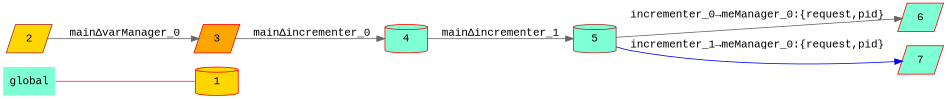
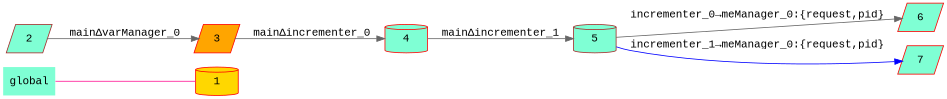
(29, 39) -> (29, 39)
